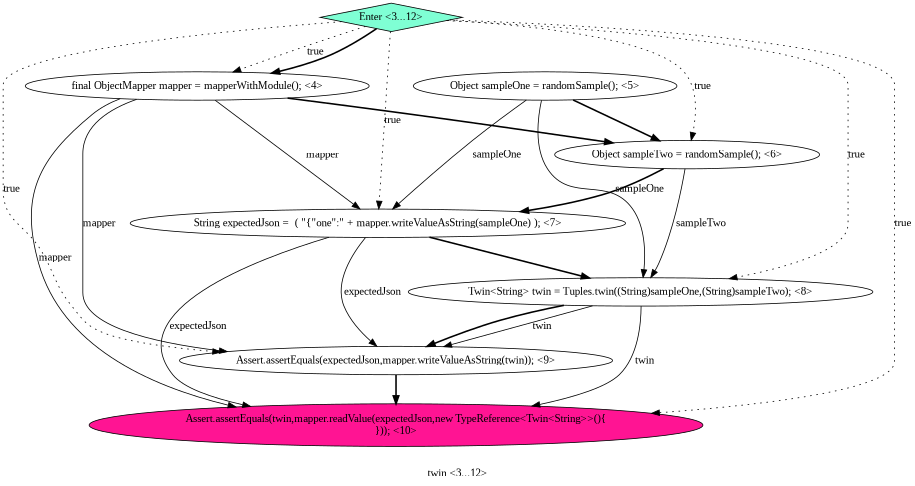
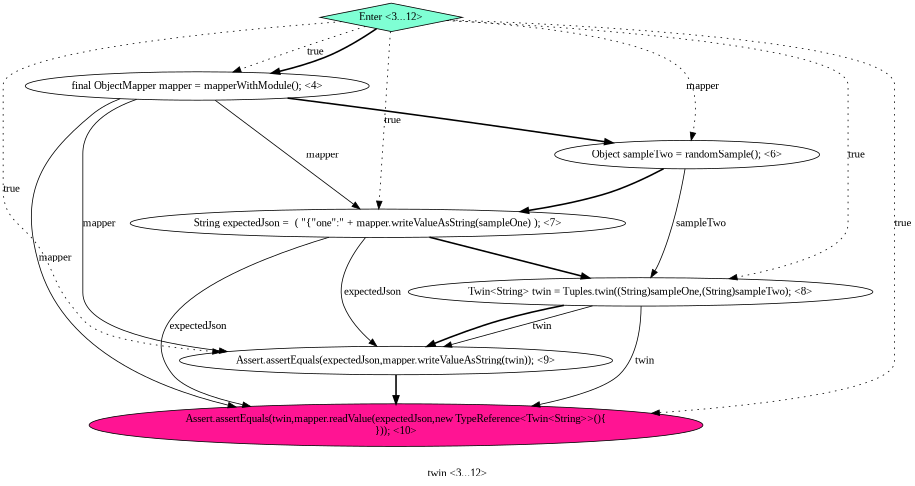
(545, 86) -> none
(703, 86) -> (703, 86)
